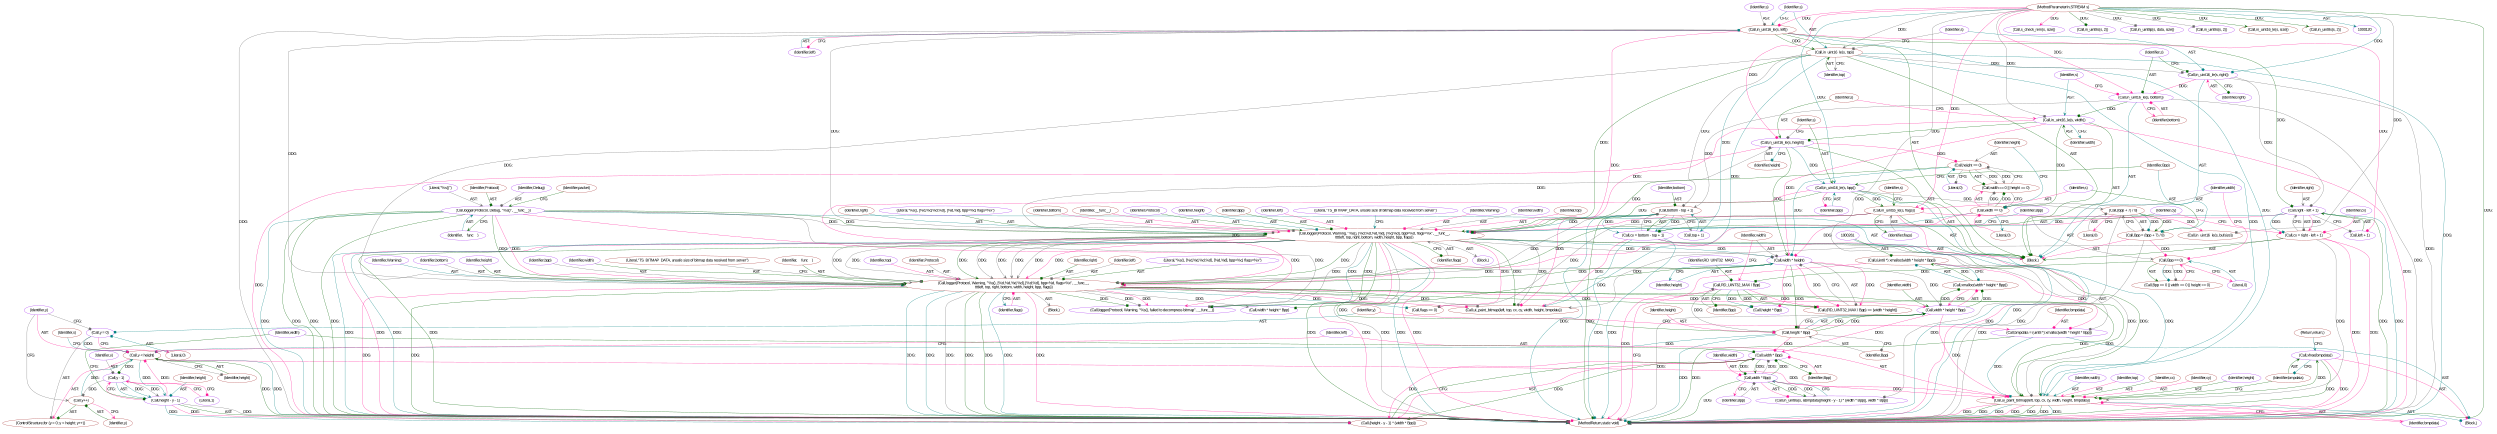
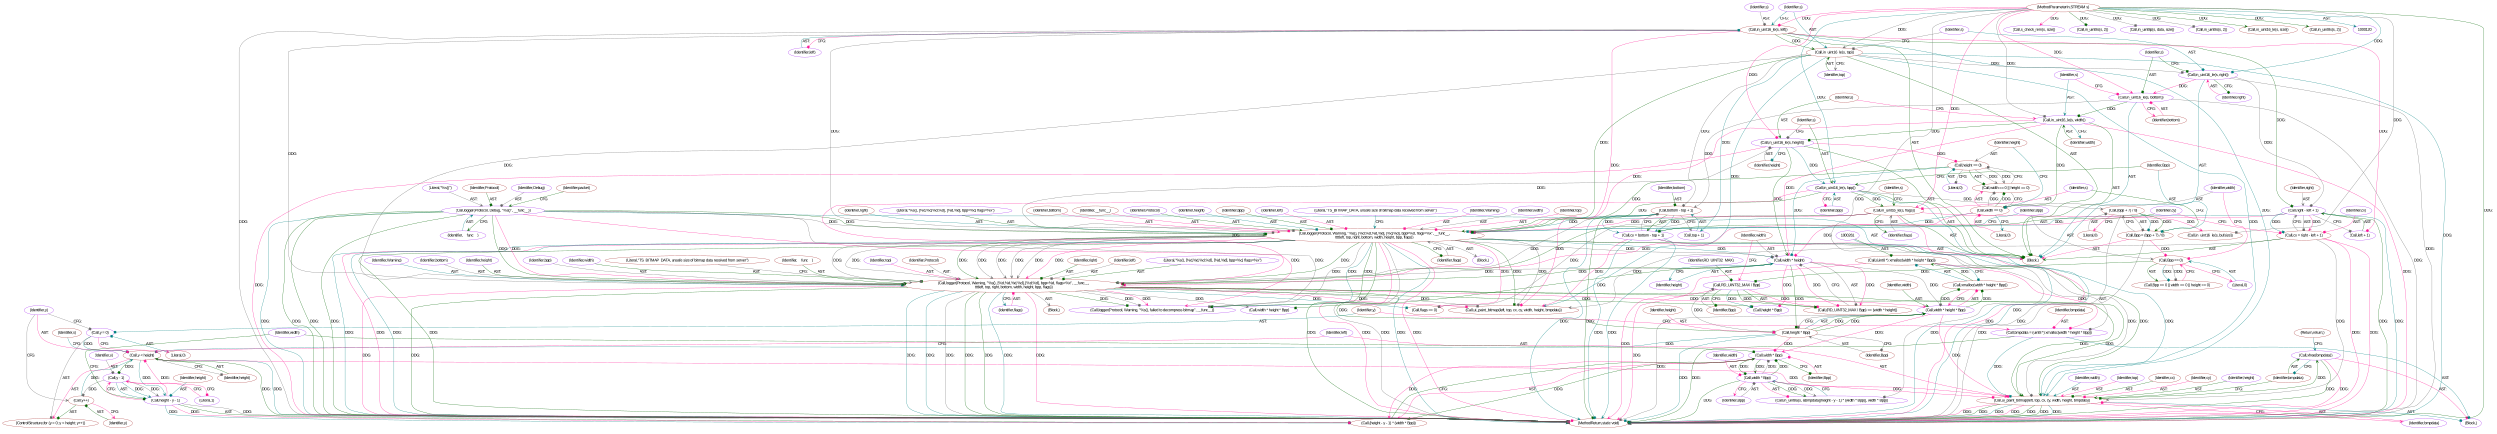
(1638, 355) -> (1638, 355)
